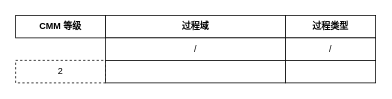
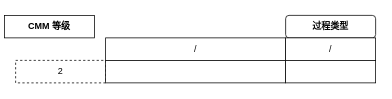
(60, 27) -> (49, 27)
(195, 27) -> none
(330, 27) -> (330, 27)
